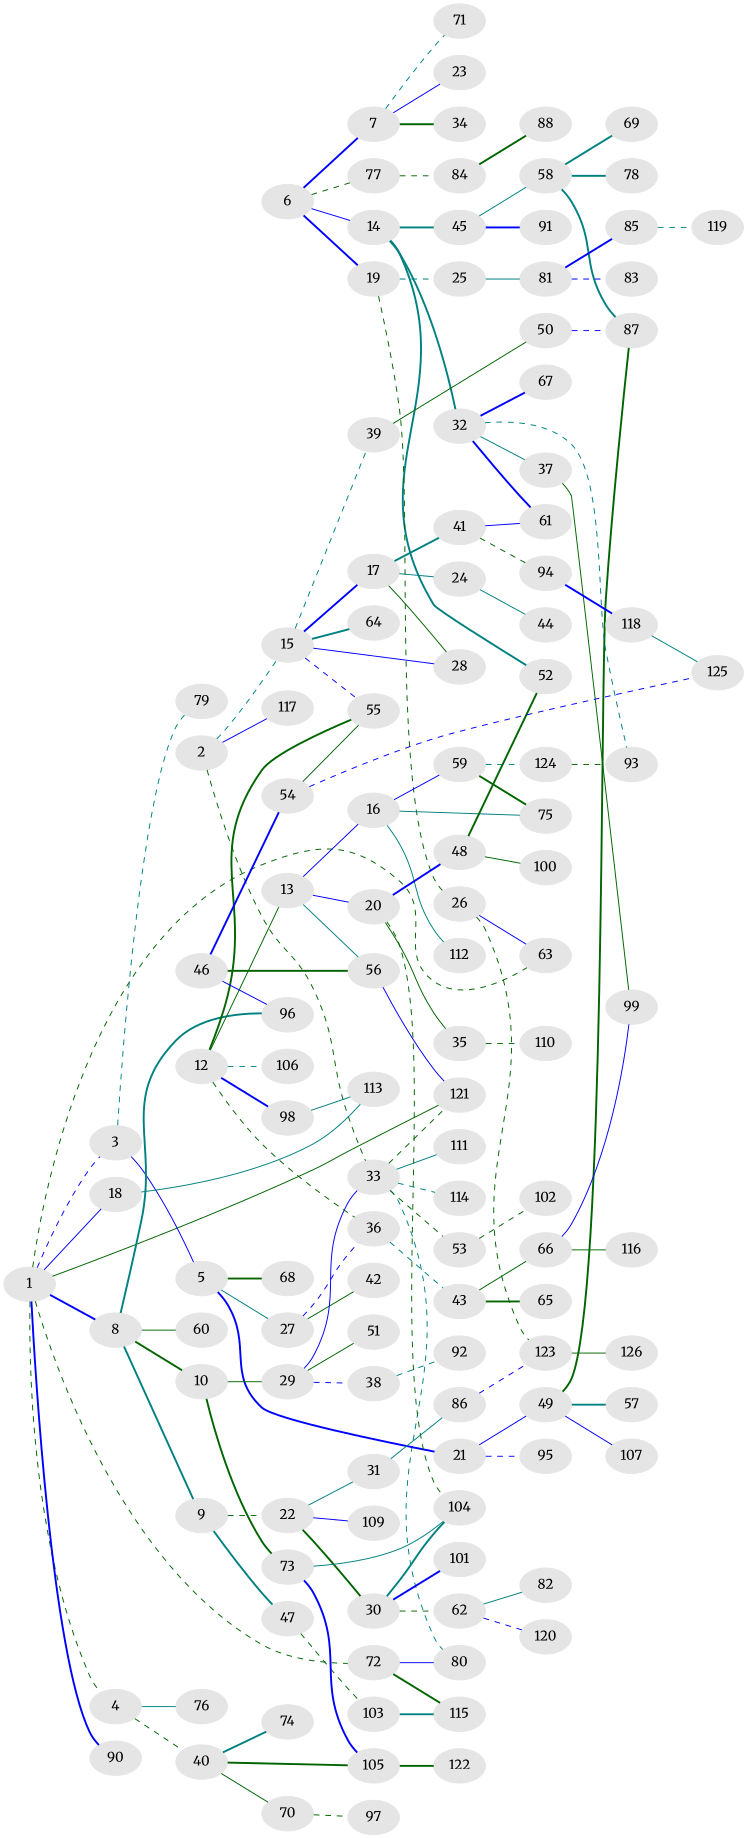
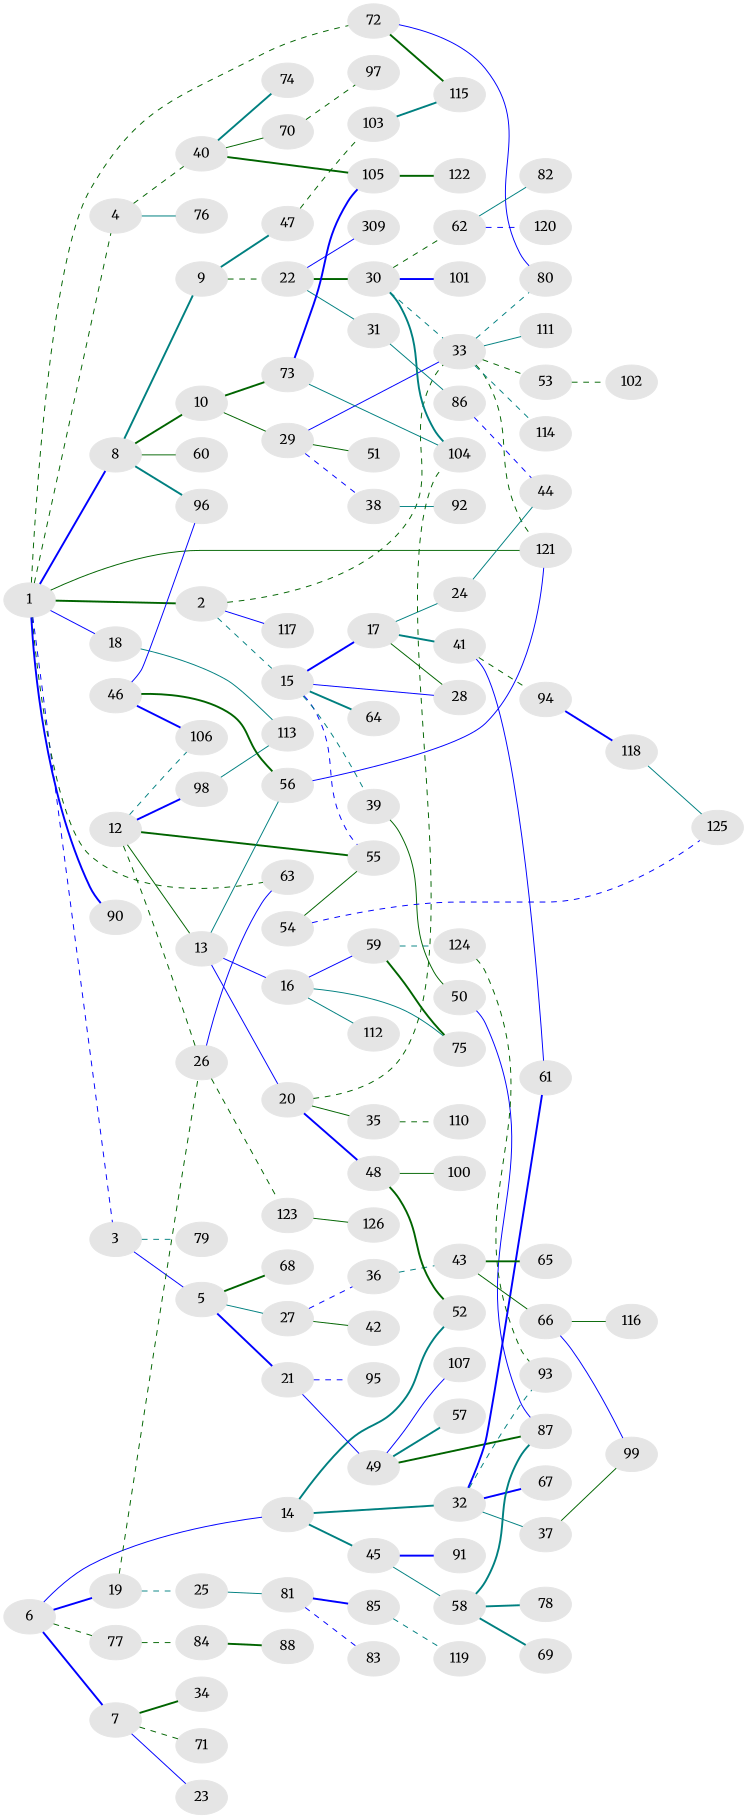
(414, 71) -> (159, 1733)
none -> (417, 315)
(589, 331) -> (505, 1214)
none -> (116, 602)
(241, 890) -> (159, 717)
(273, 1154) -> (161, 945)
(408, 1372) -> (409, 506)
(503, 1379) -> (497, 441)
(374, 1523) -> (374, 227)
